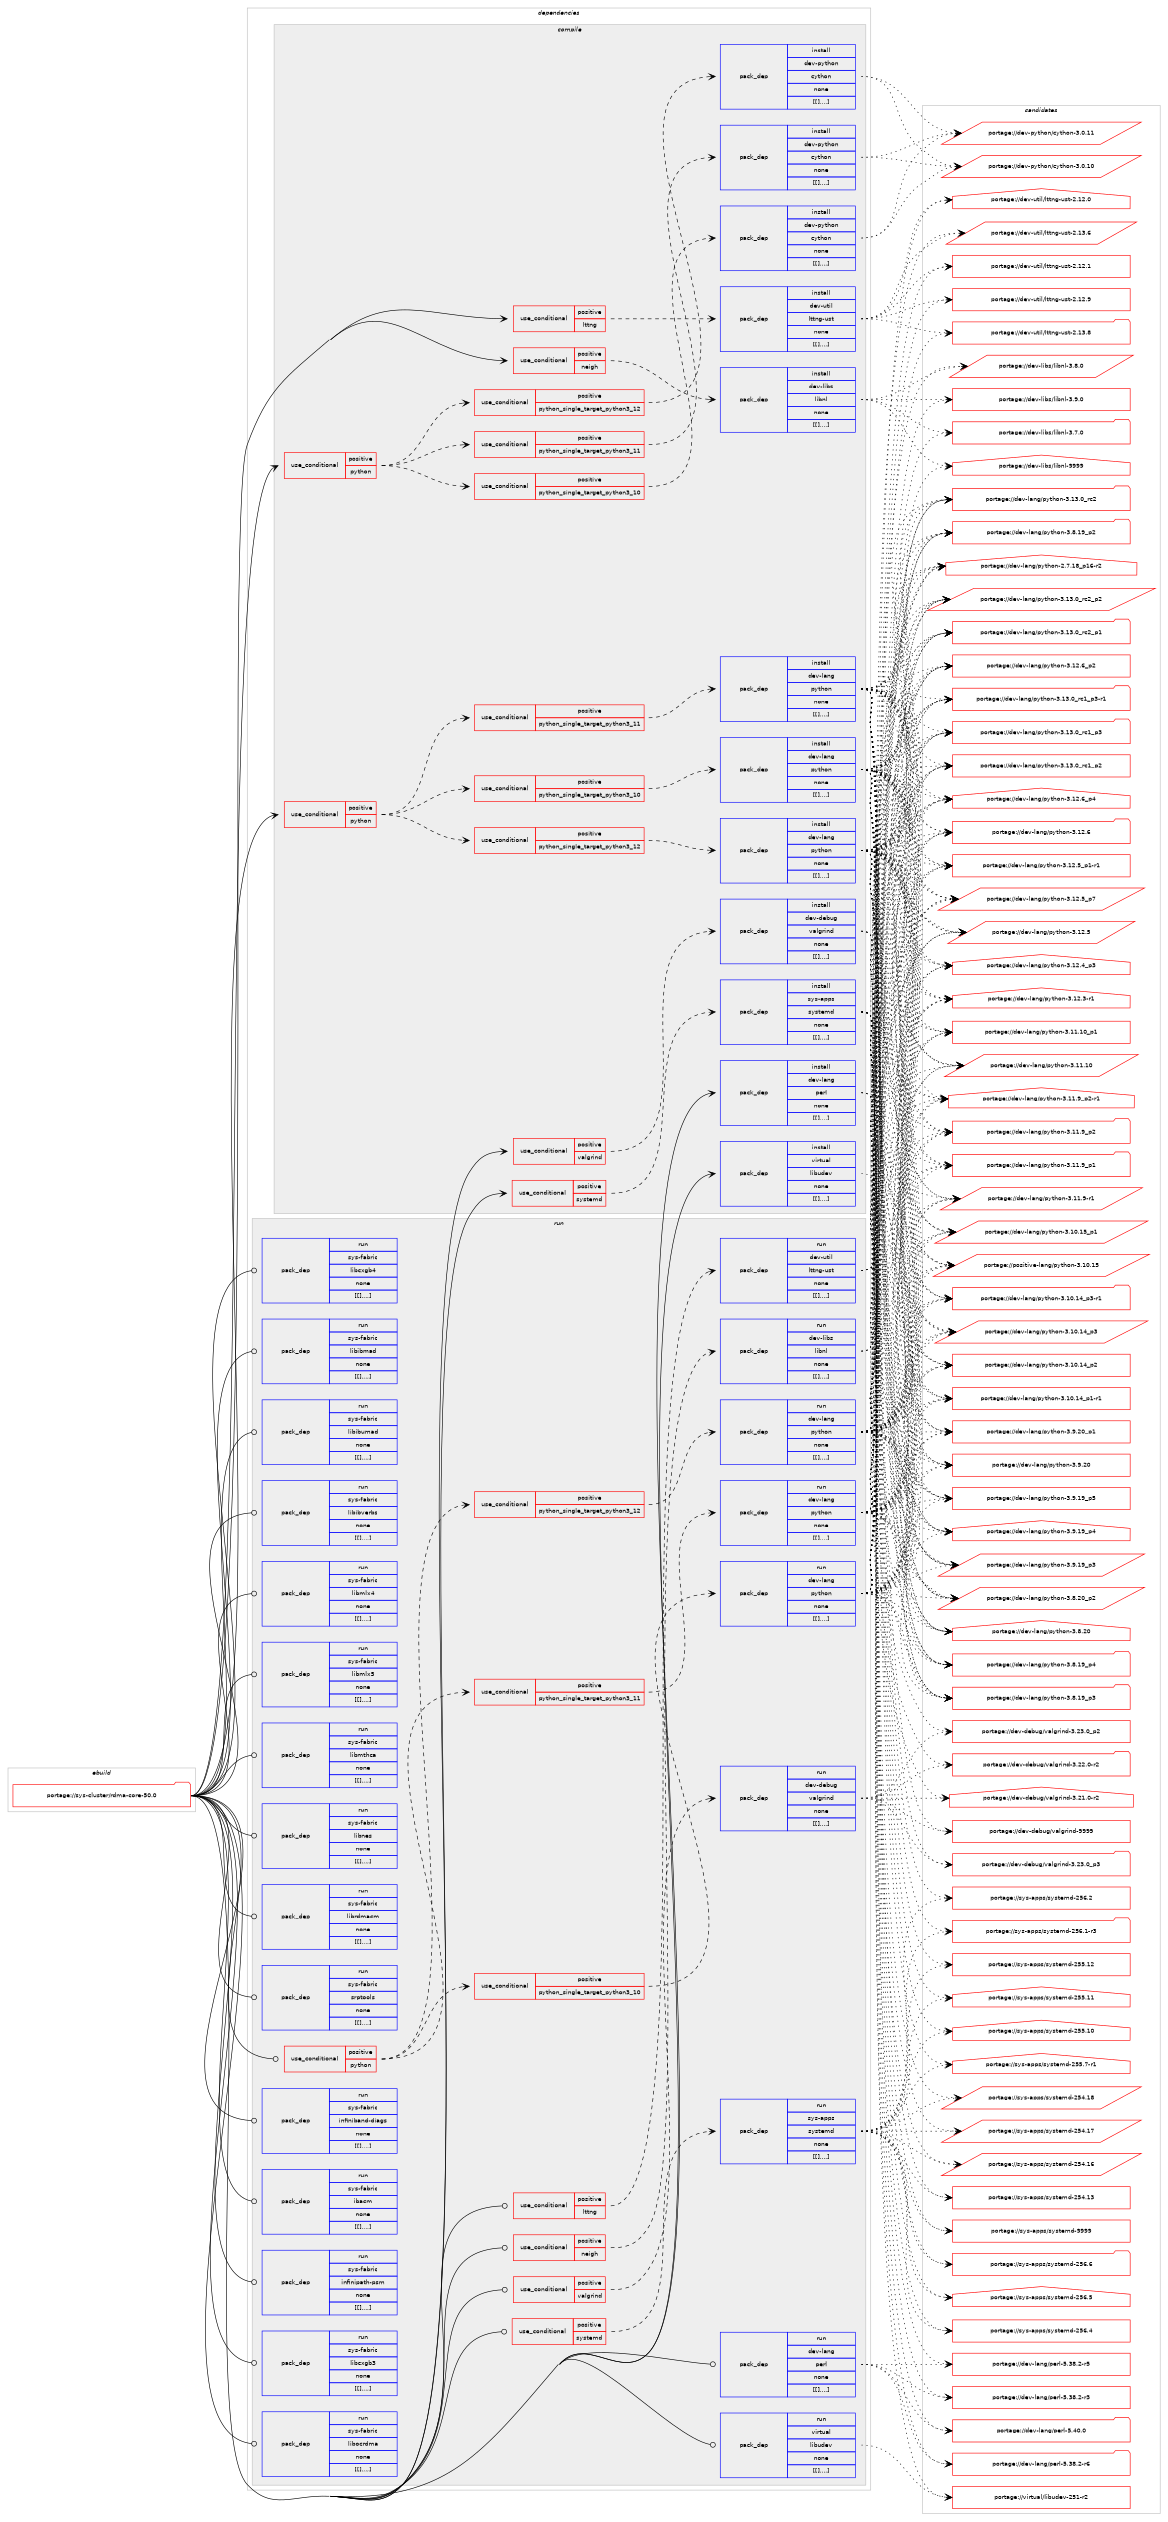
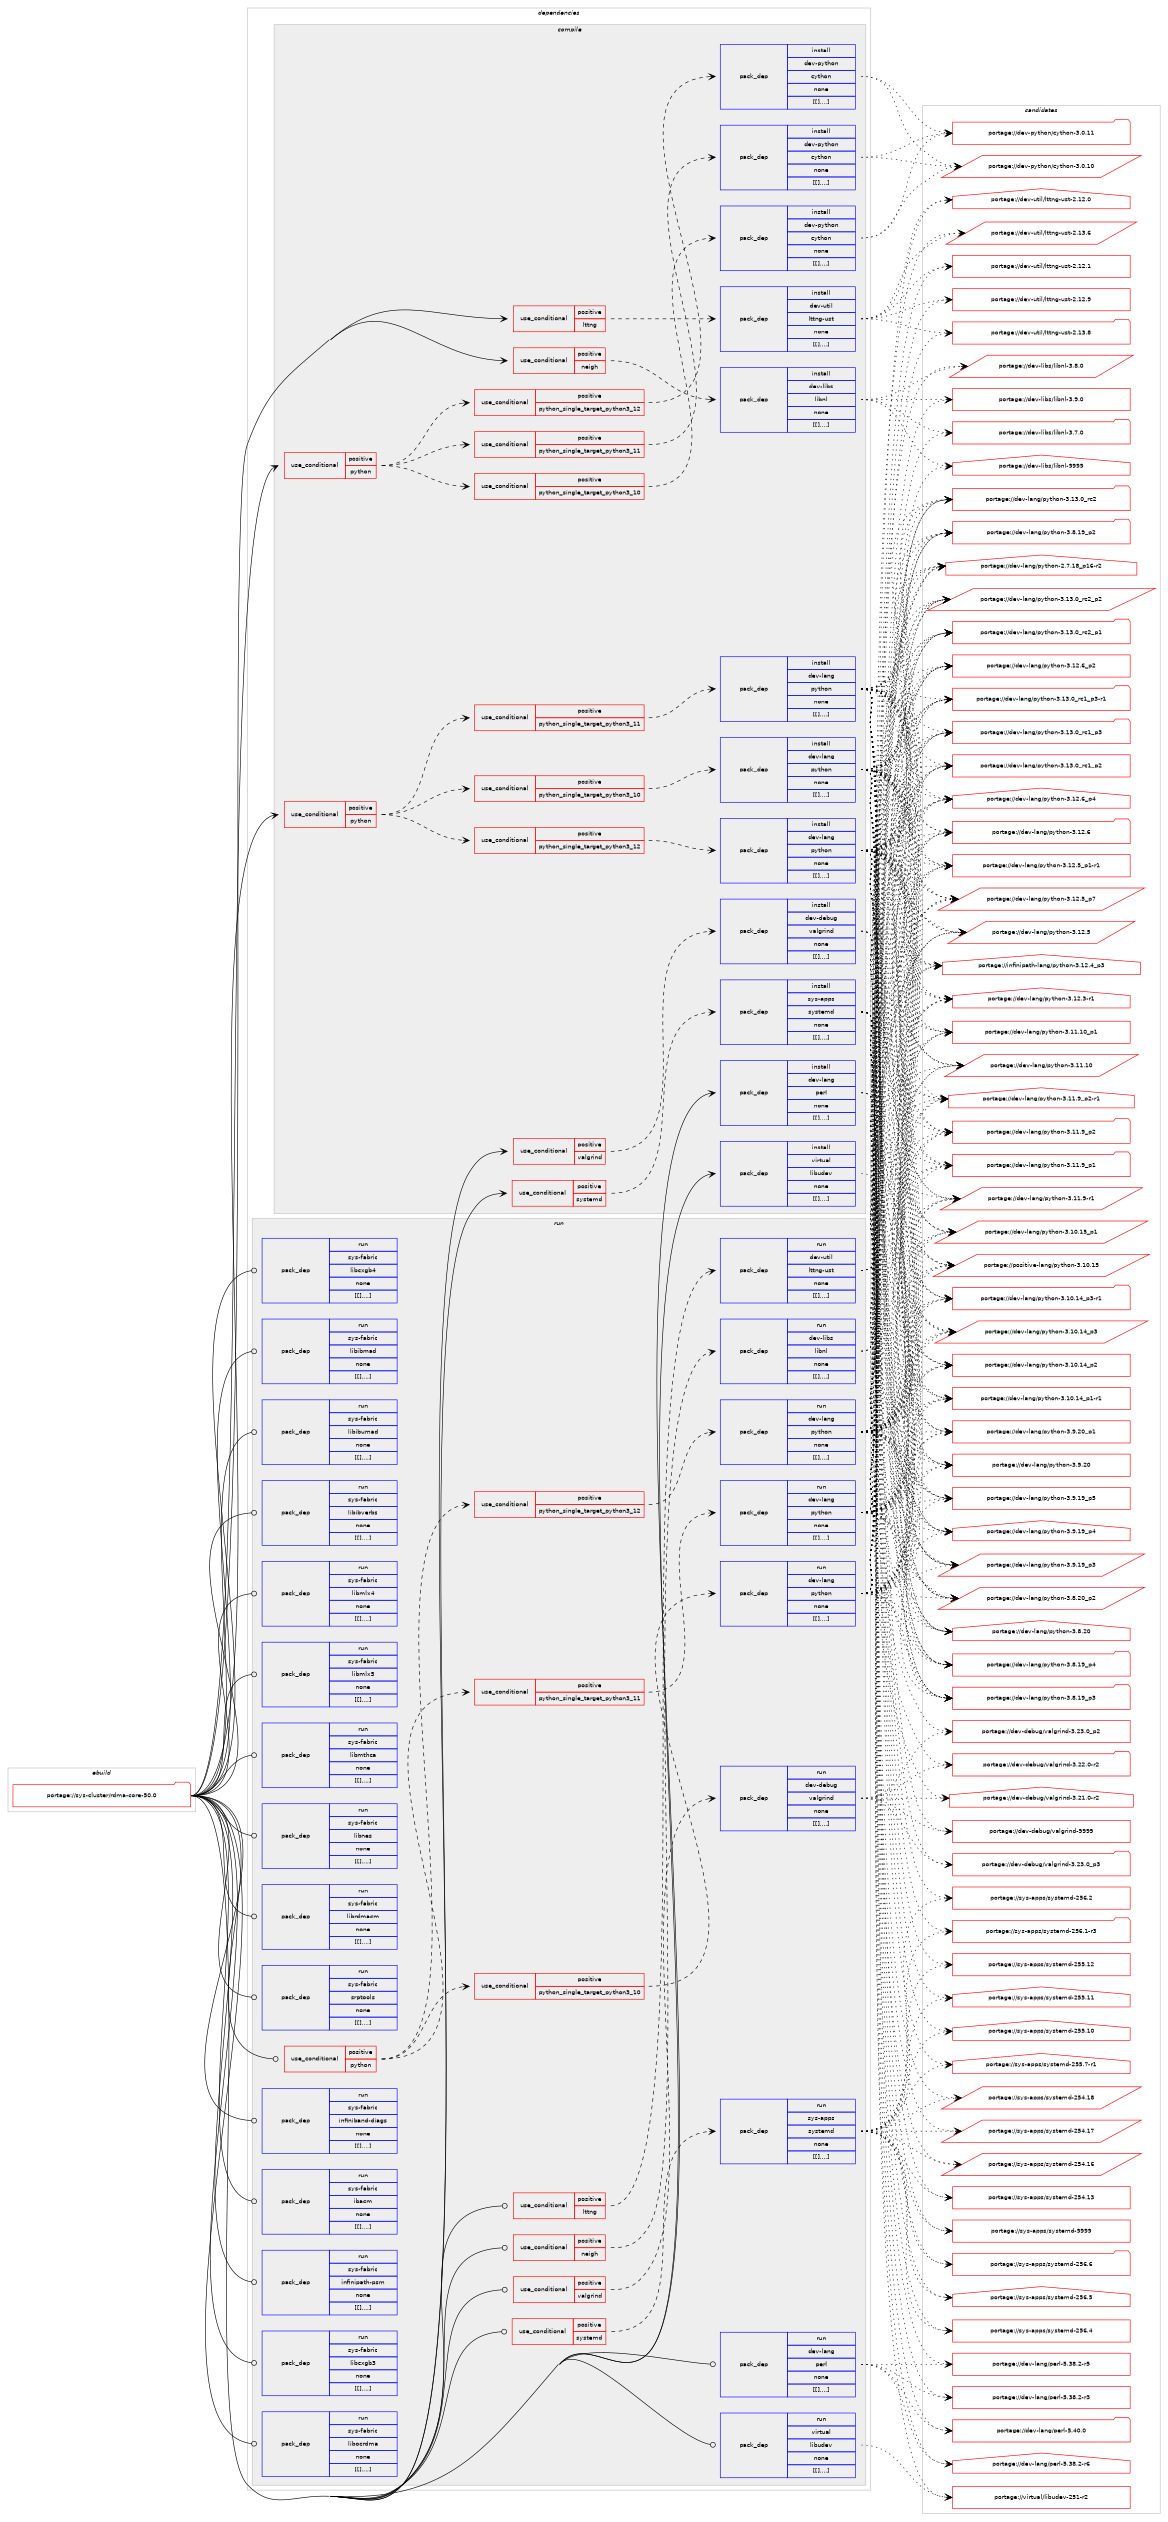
(1041, 133) -> (1041, 133)
(1041, 966) -> (1041, 966)
(1041, 2464) -> (1041, 2464)
